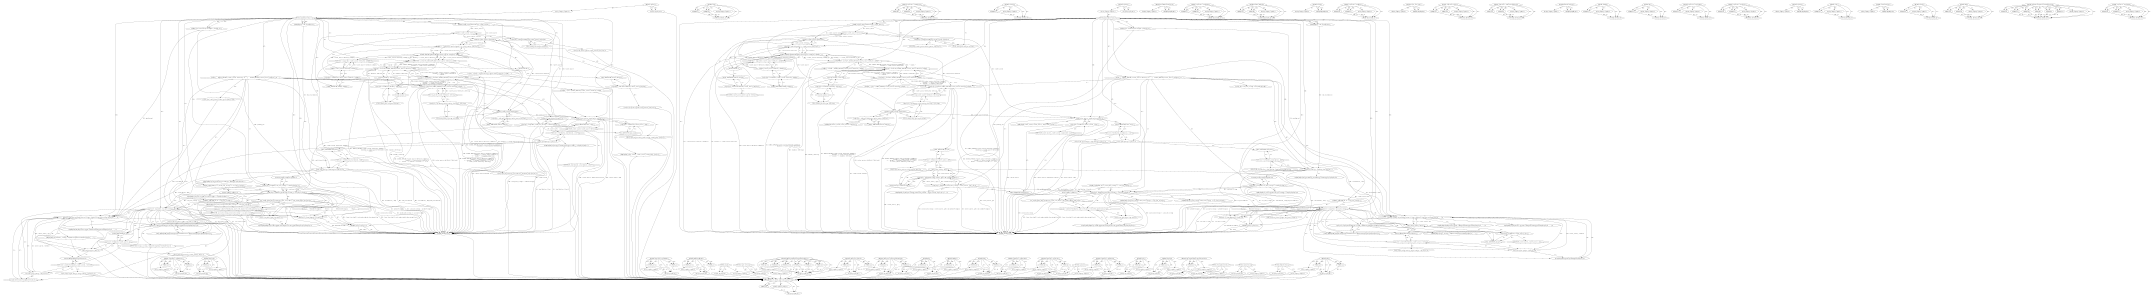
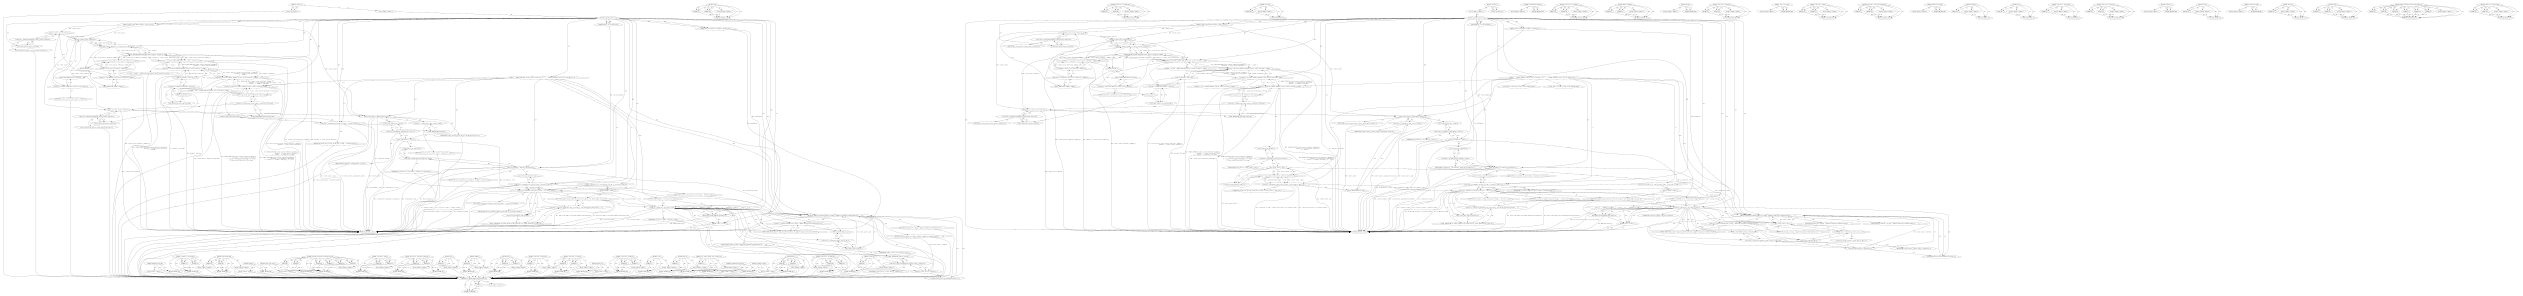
none -> (1519, 87)
(218, 99) -> none
